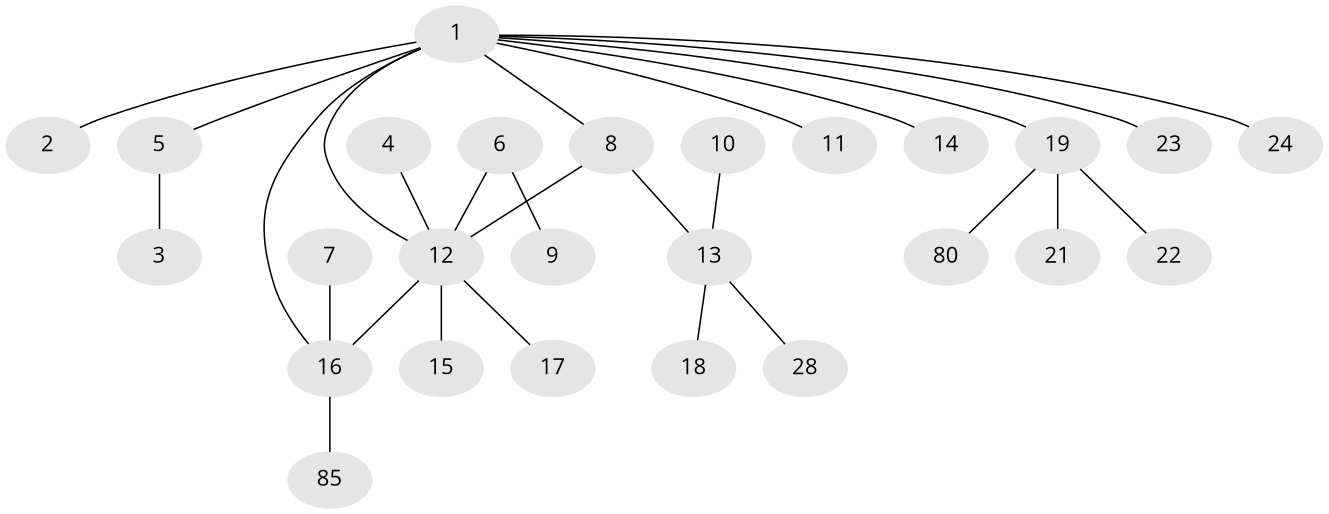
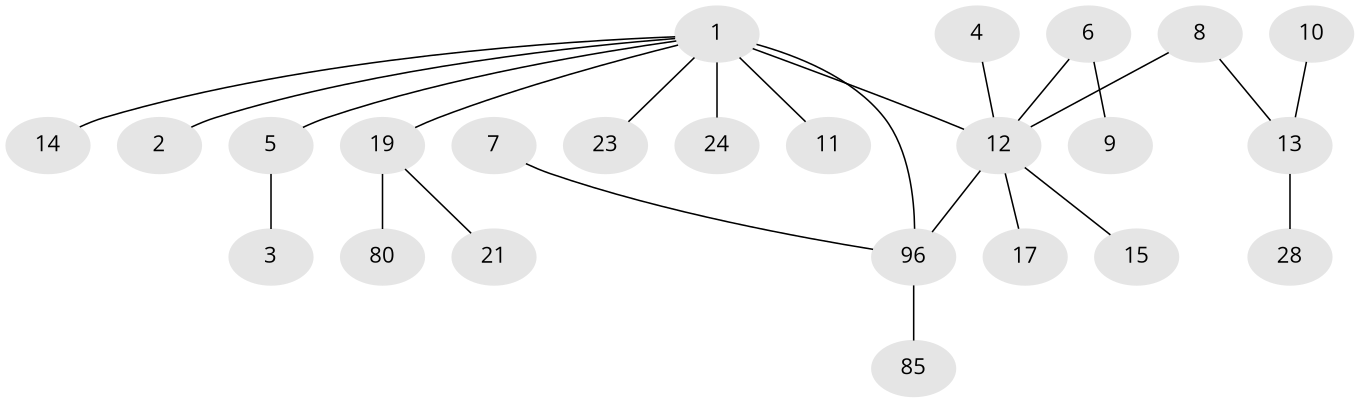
(534, 90) -> none
(1169, 257) -> none
(330, 369) -> (914, 257)
(694, 369) -> none
